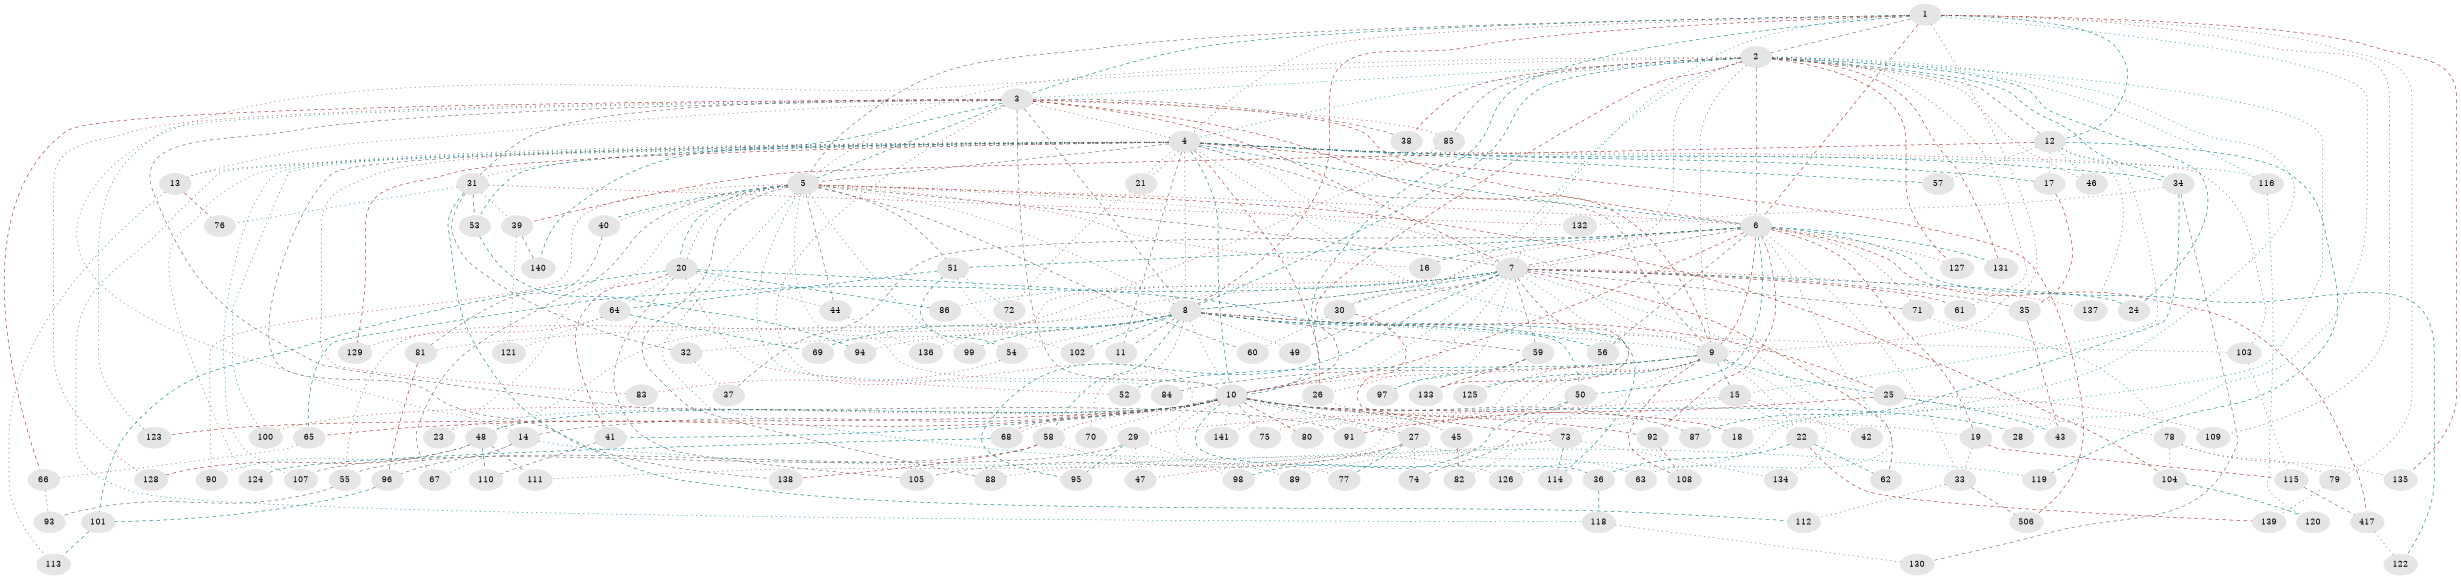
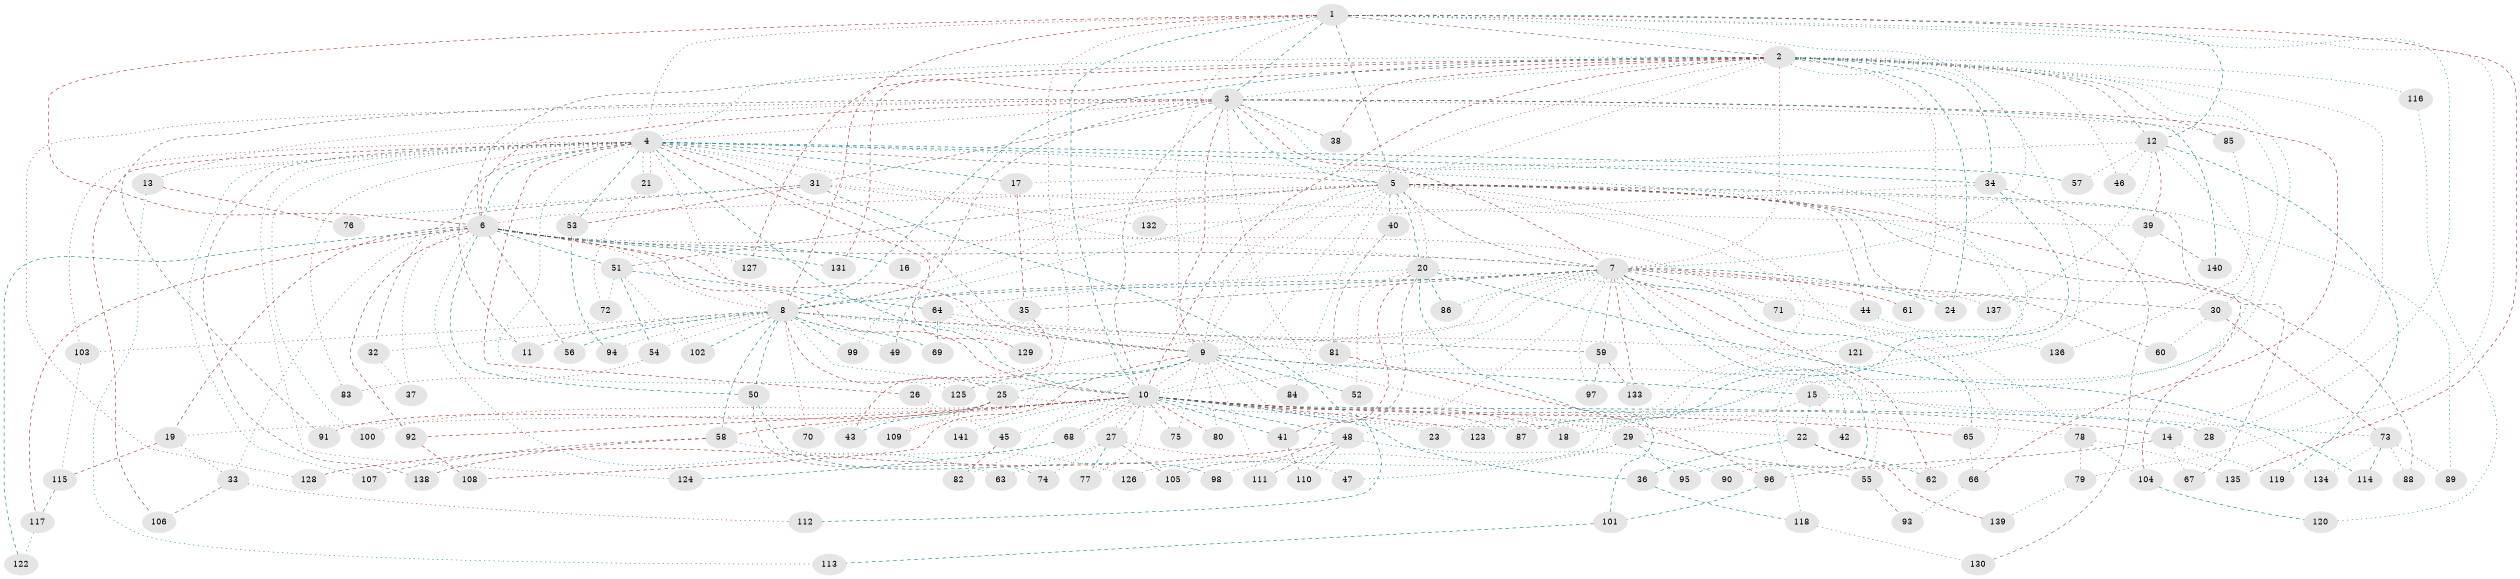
(1727, 156) -> none
(1191, 240) -> (406, 292)
(1138, 413) -> (834, 423)
(2027, 522) -> (159, 522)
(2367, 522) -> (38, 522)
